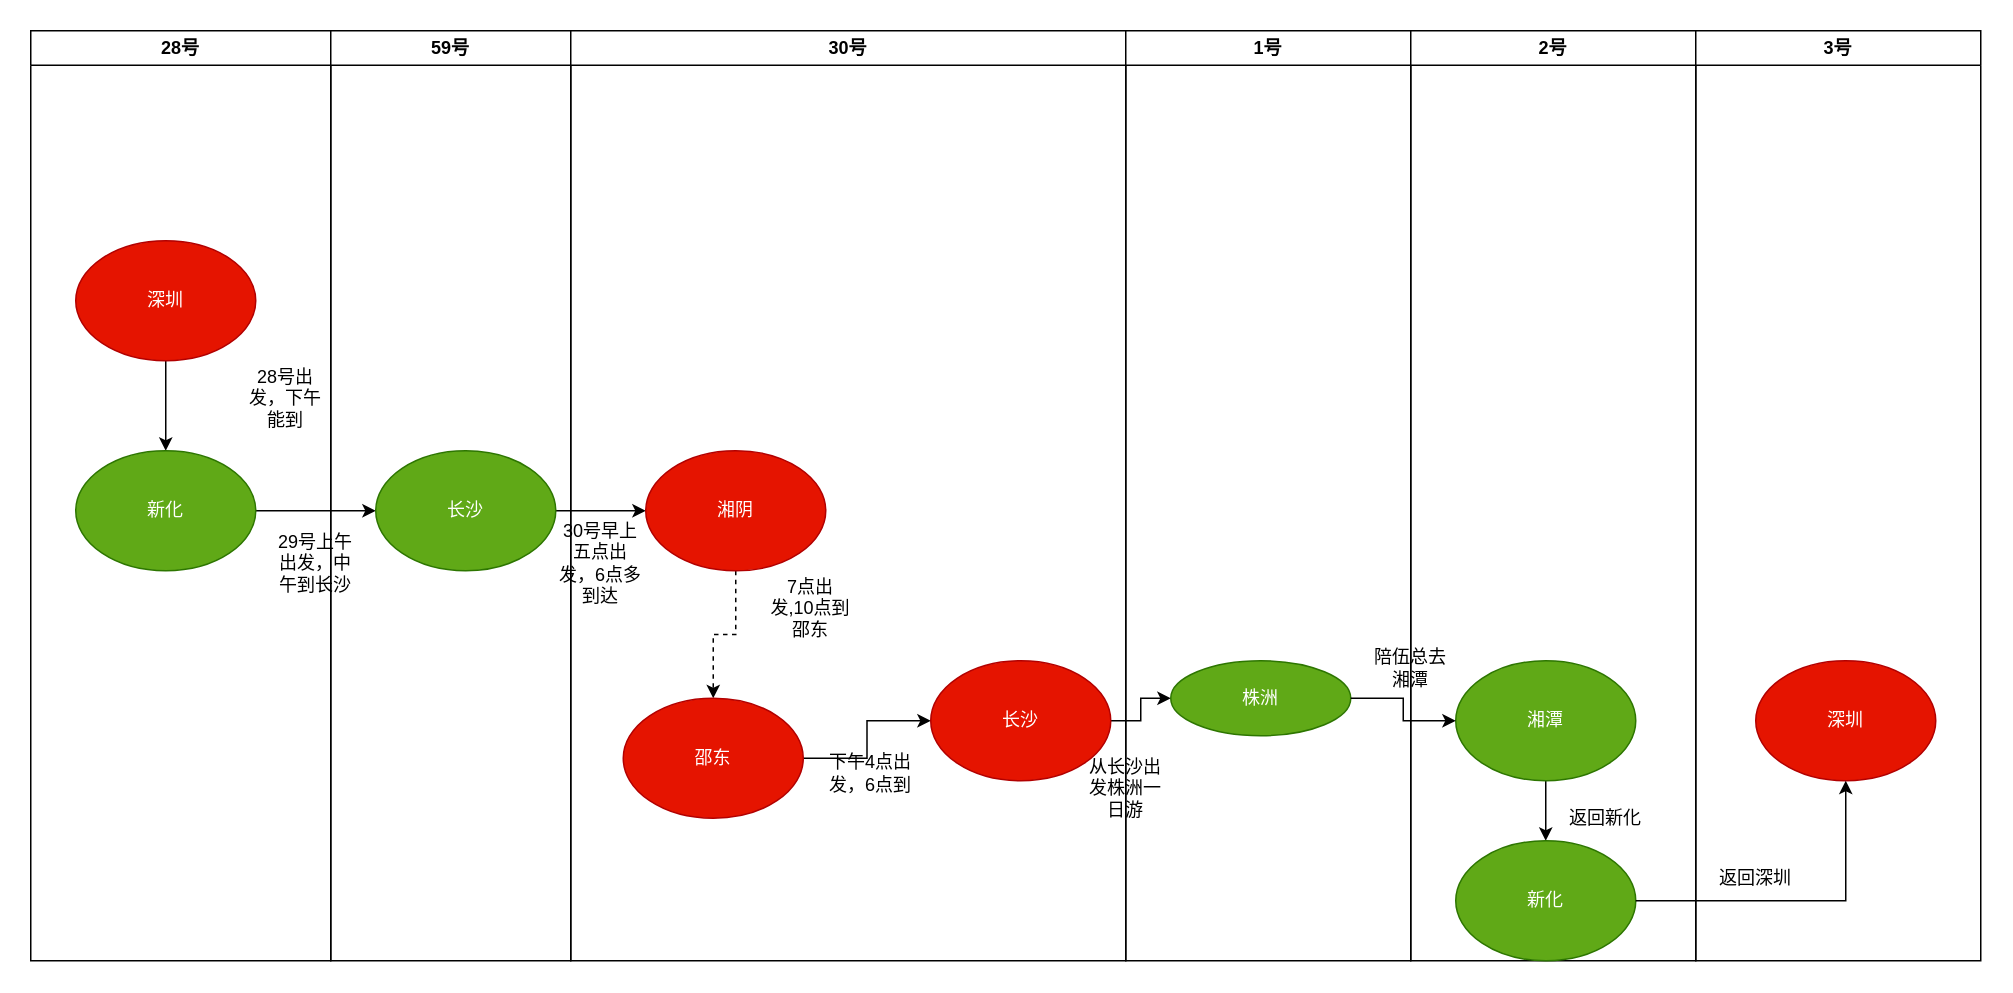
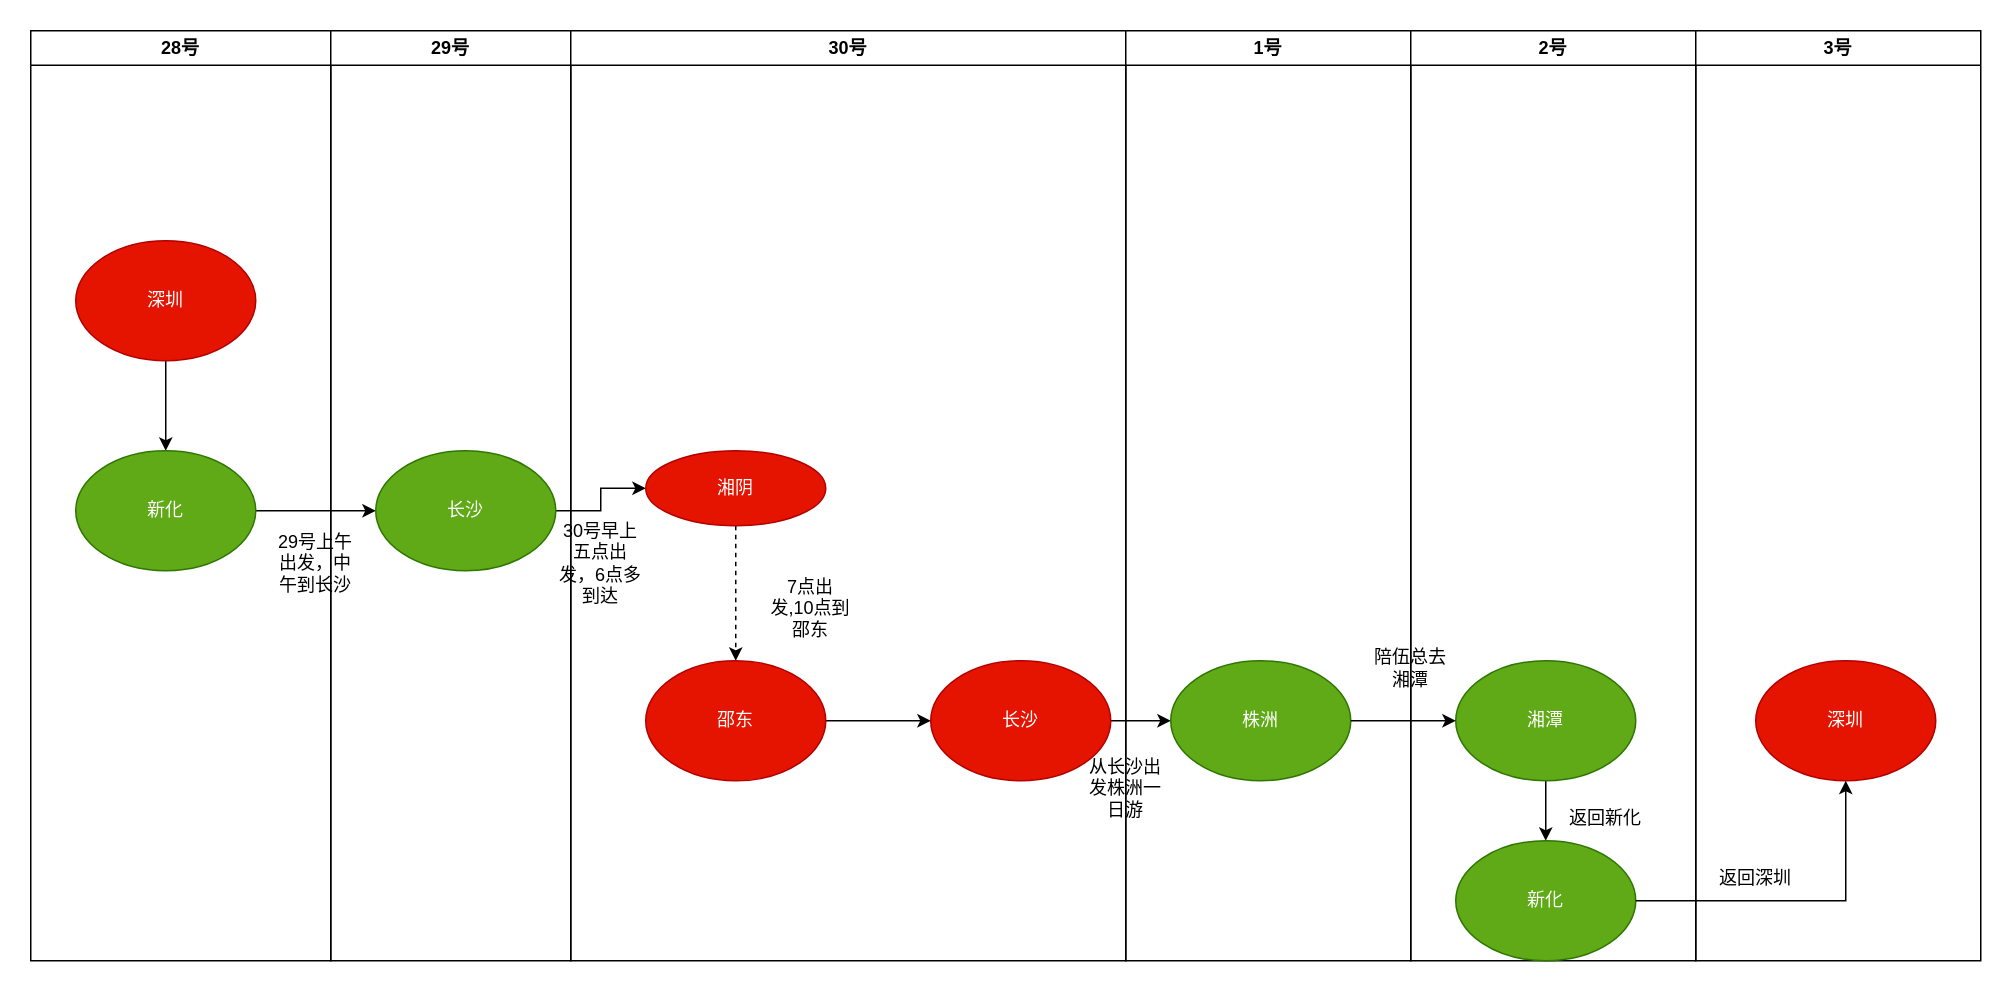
(451, 49) -> (451, 49)
(286, 398) -> none
(736, 511) -> (736, 488)
(1261, 698) -> (1261, 721)
(713, 758) -> (736, 721)
(871, 773) -> none
